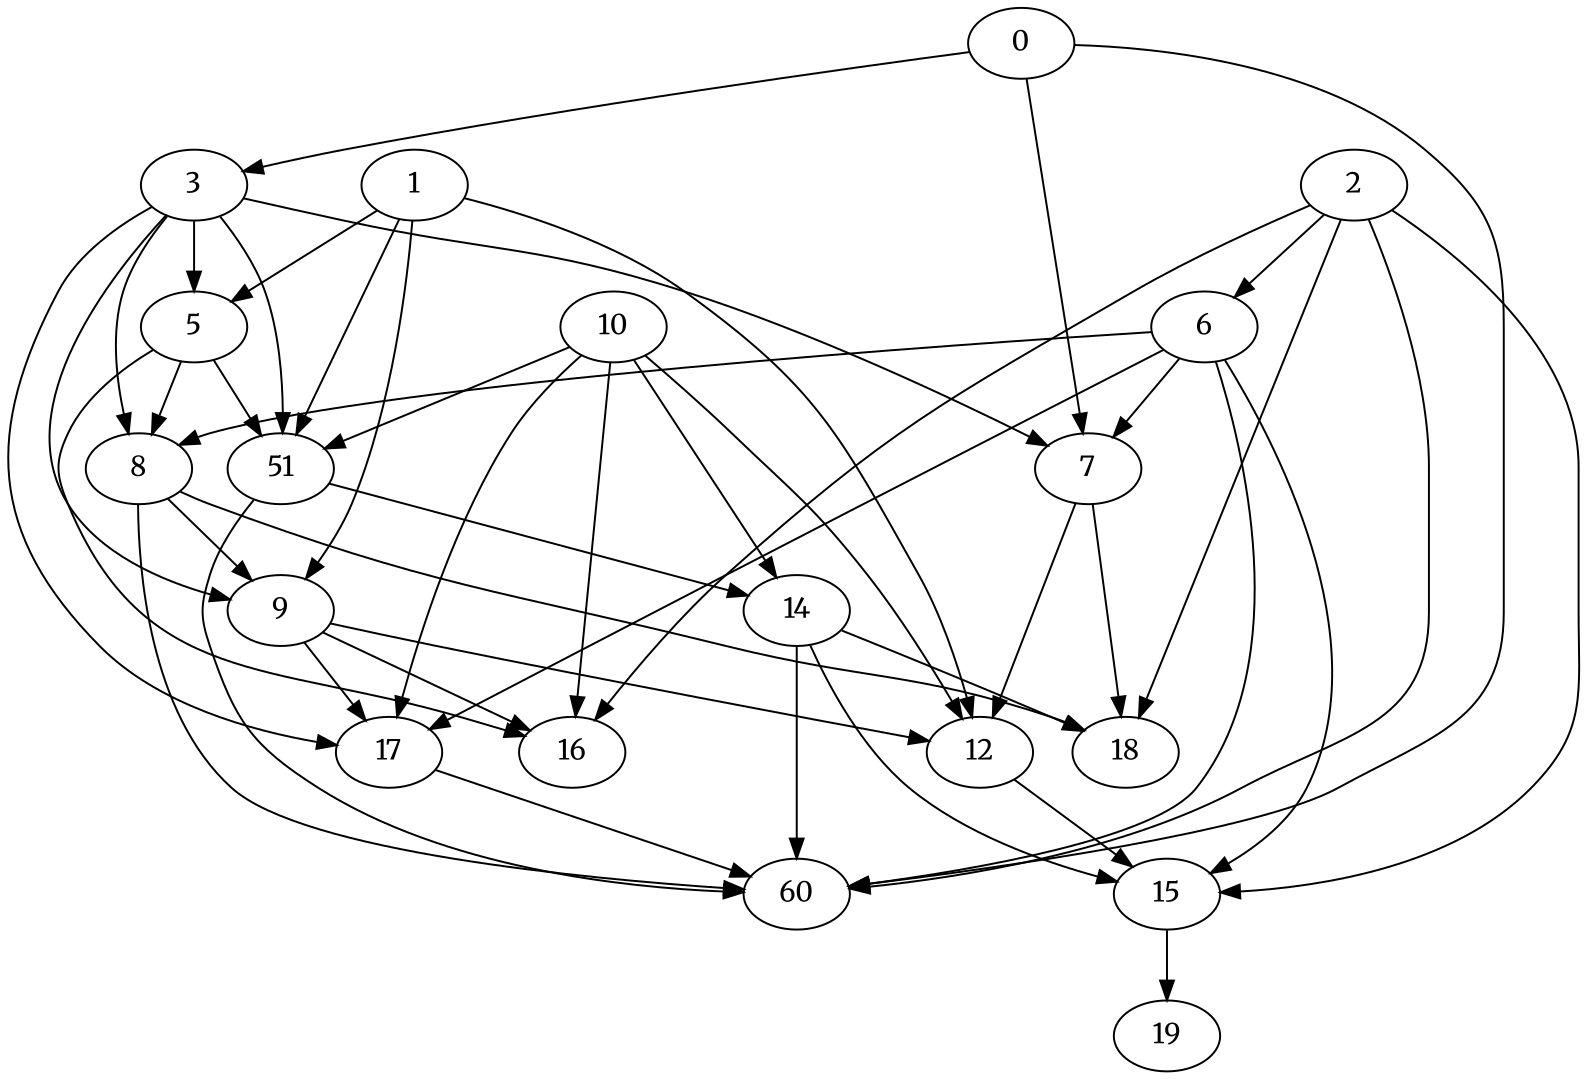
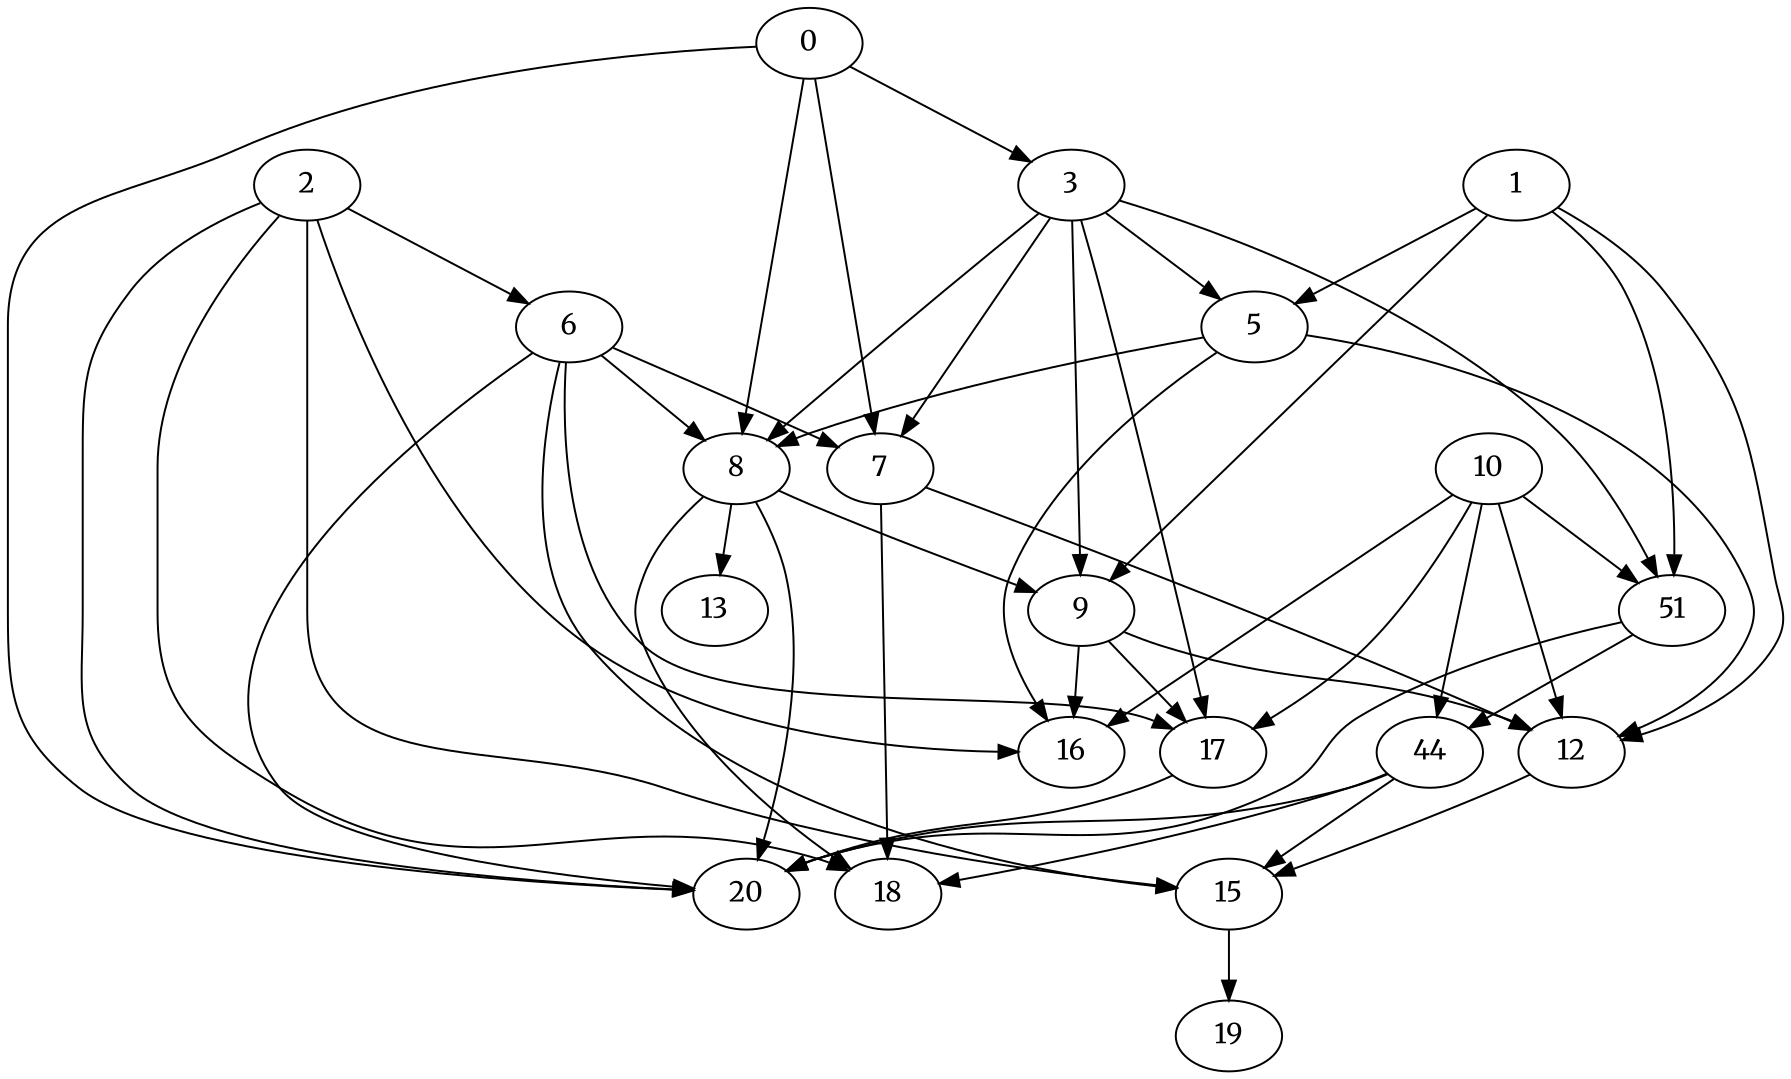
none -> (775, 246)
(232, 389) -> (1644, 461)
none -> (715, 611)
(797, 611) -> (1430, 752)
(797, 894) -> (746, 894)
